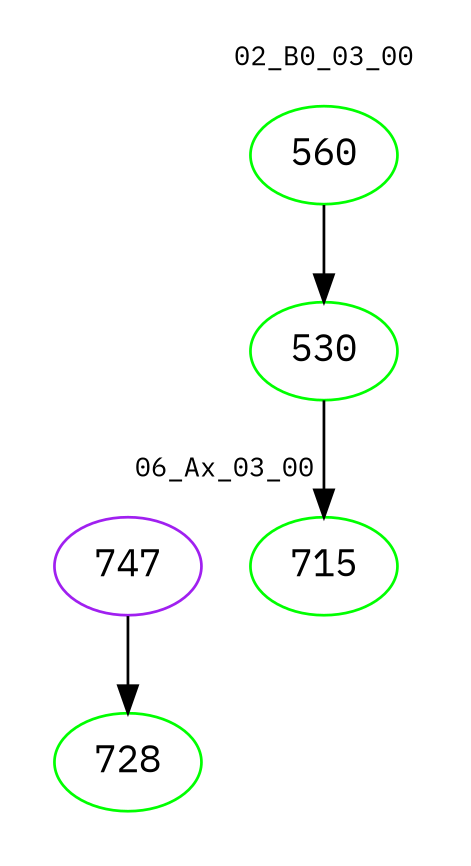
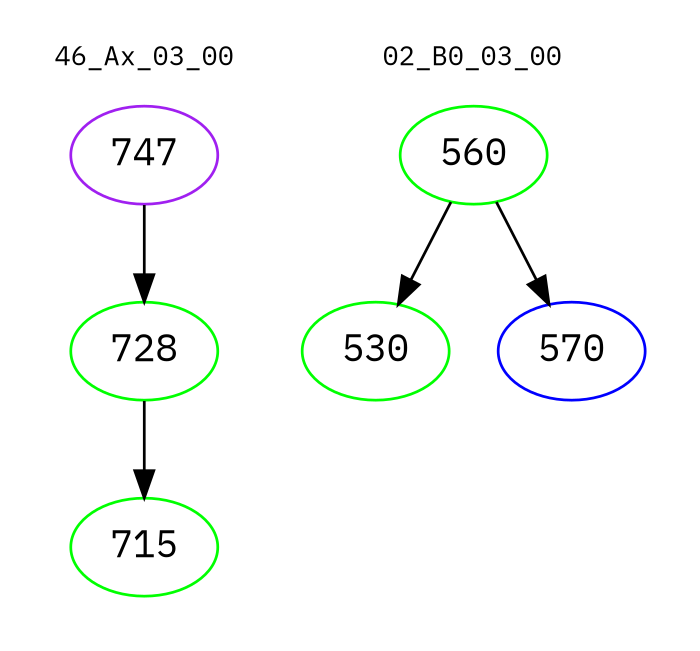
none -> (572, 351)
(324, 460) -> (144, 436)
(226, 470) -> (146, 59)
